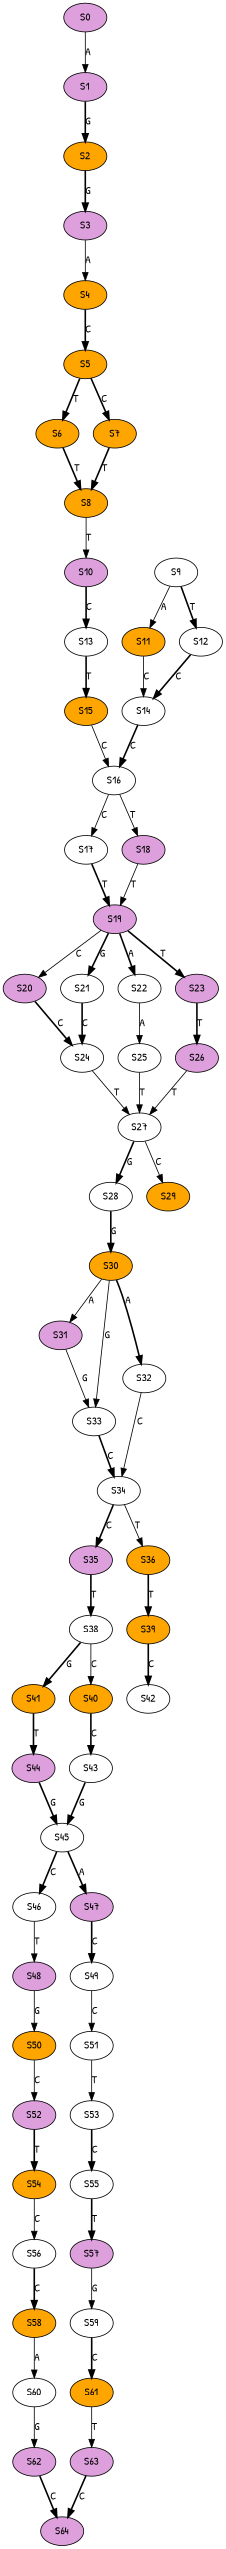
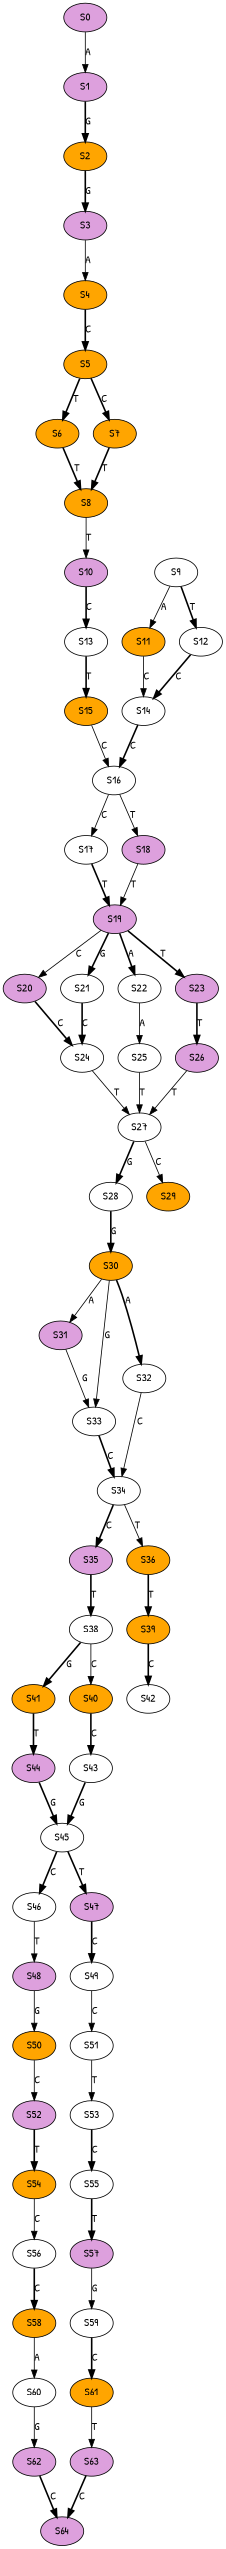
(82, 1872) -> (82, 1872)
